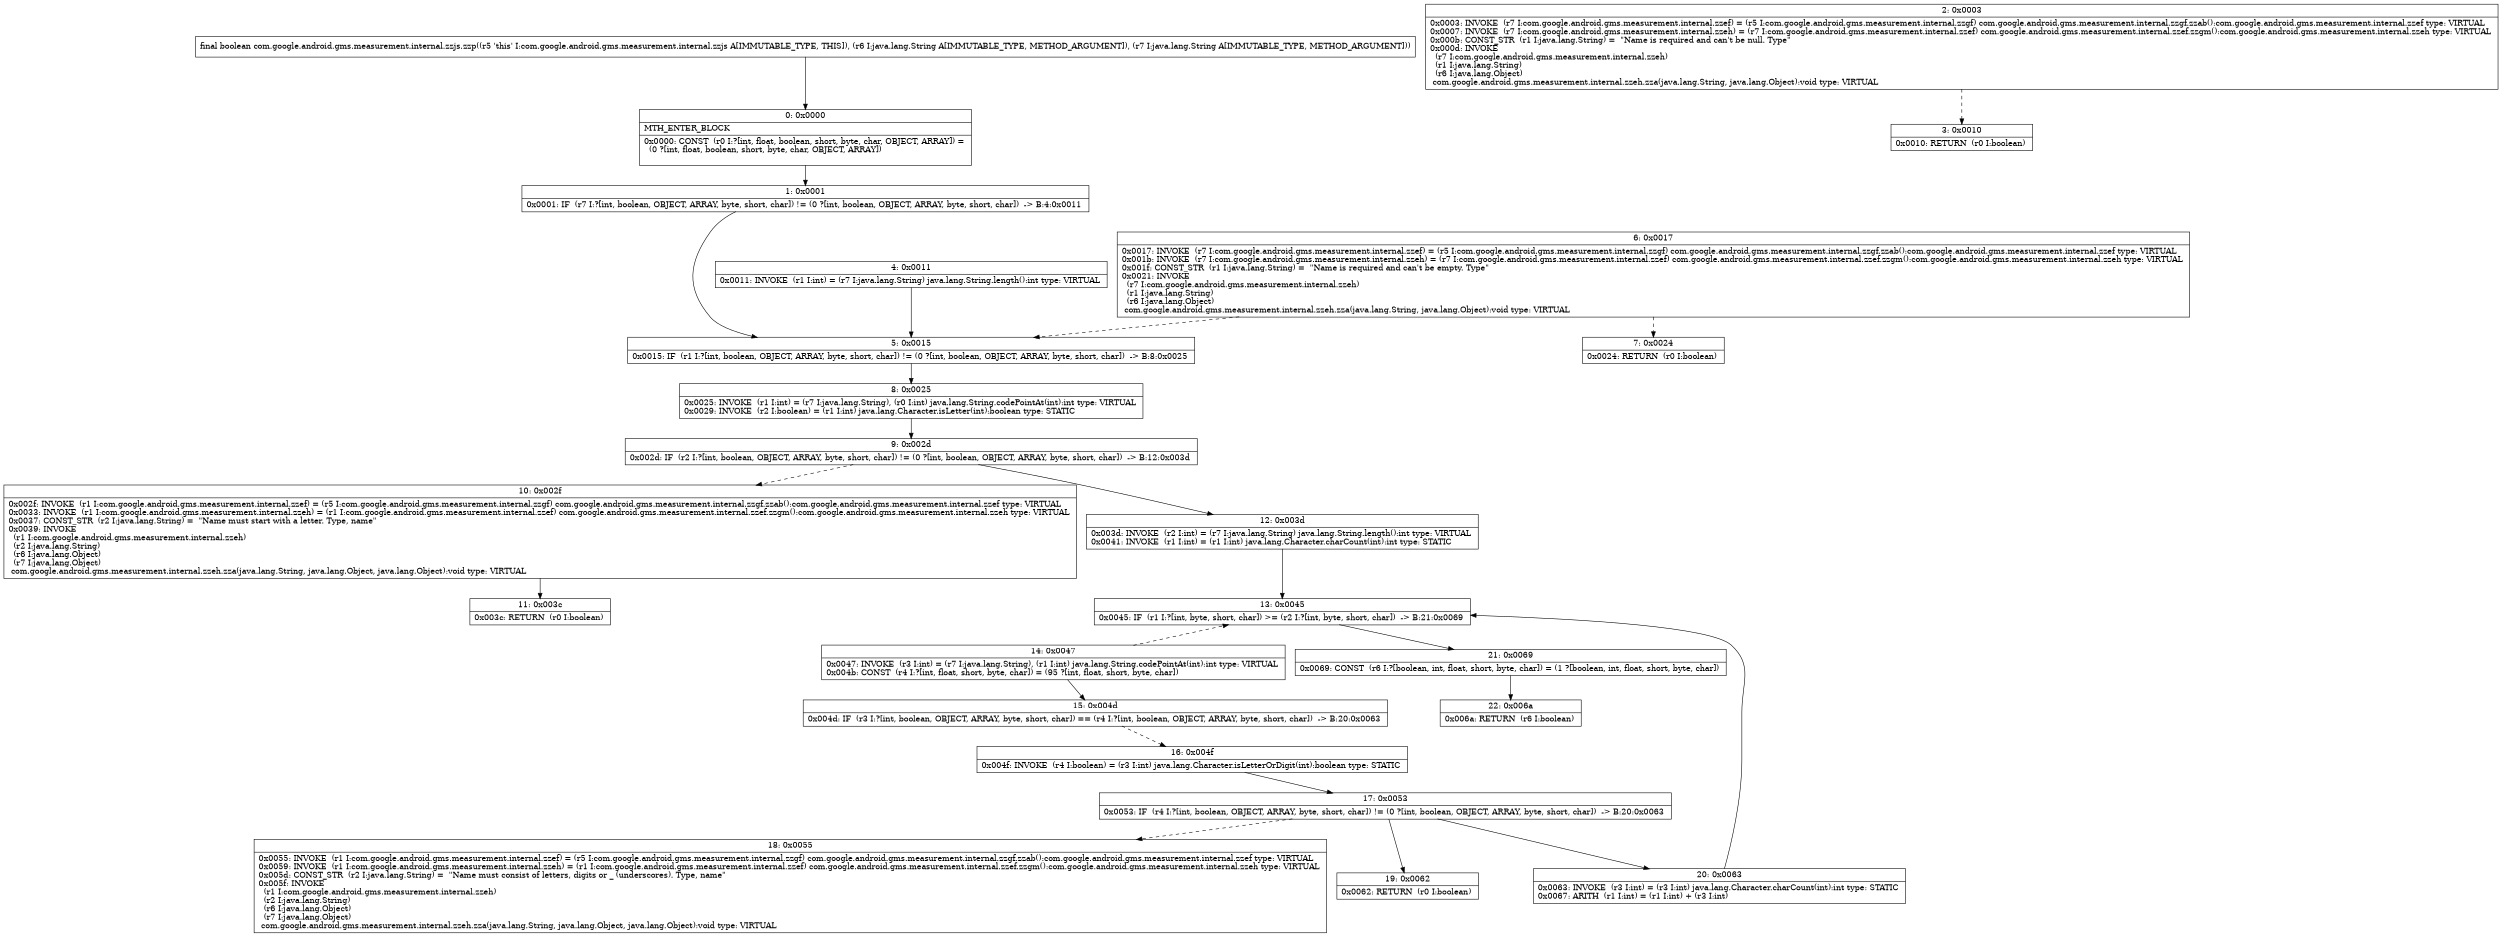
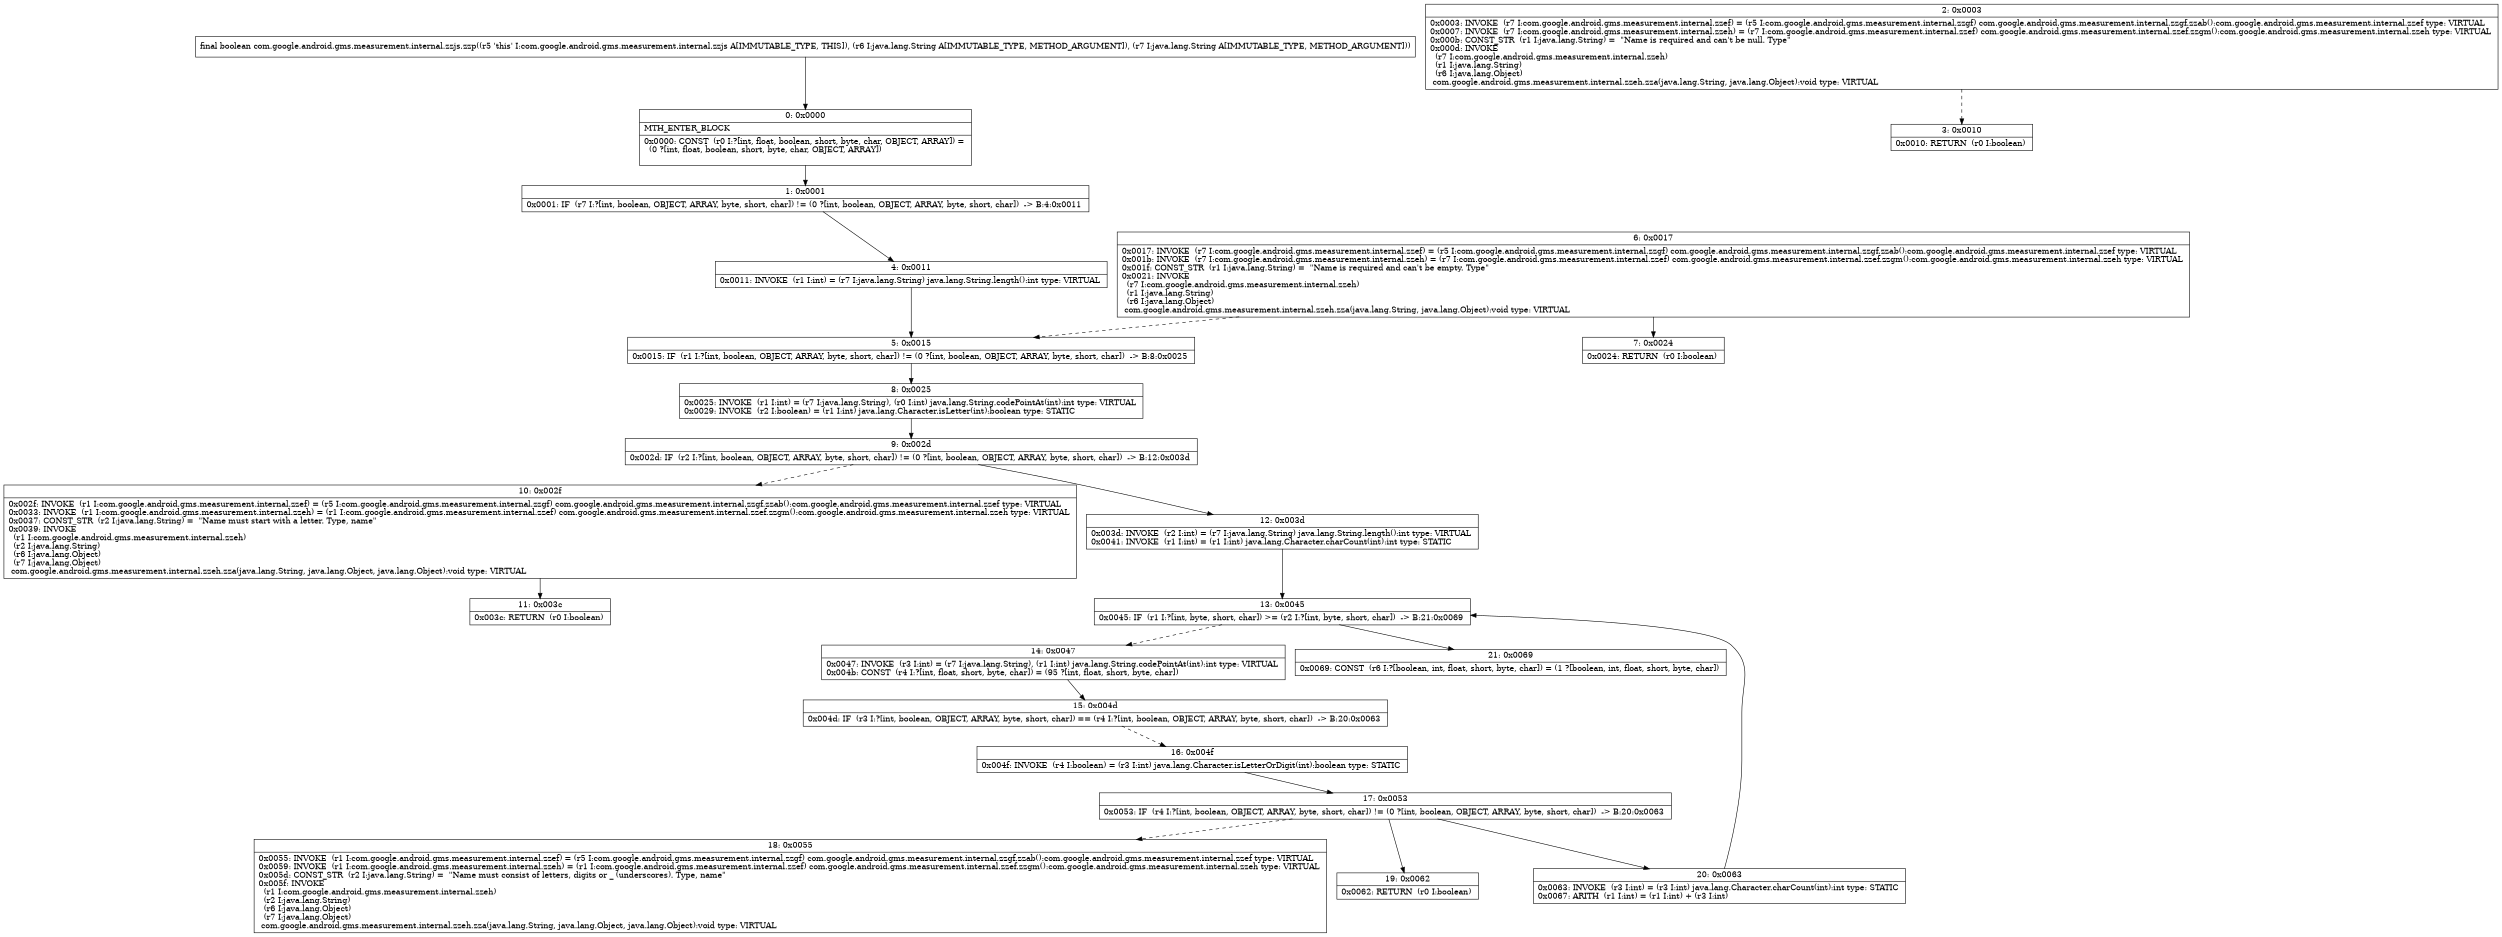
(693, 281) -> (856, 235)
(1653, 324) -> (1653, 324)
(1178, 636) -> (1177, 634)
(1511, 713) -> none
